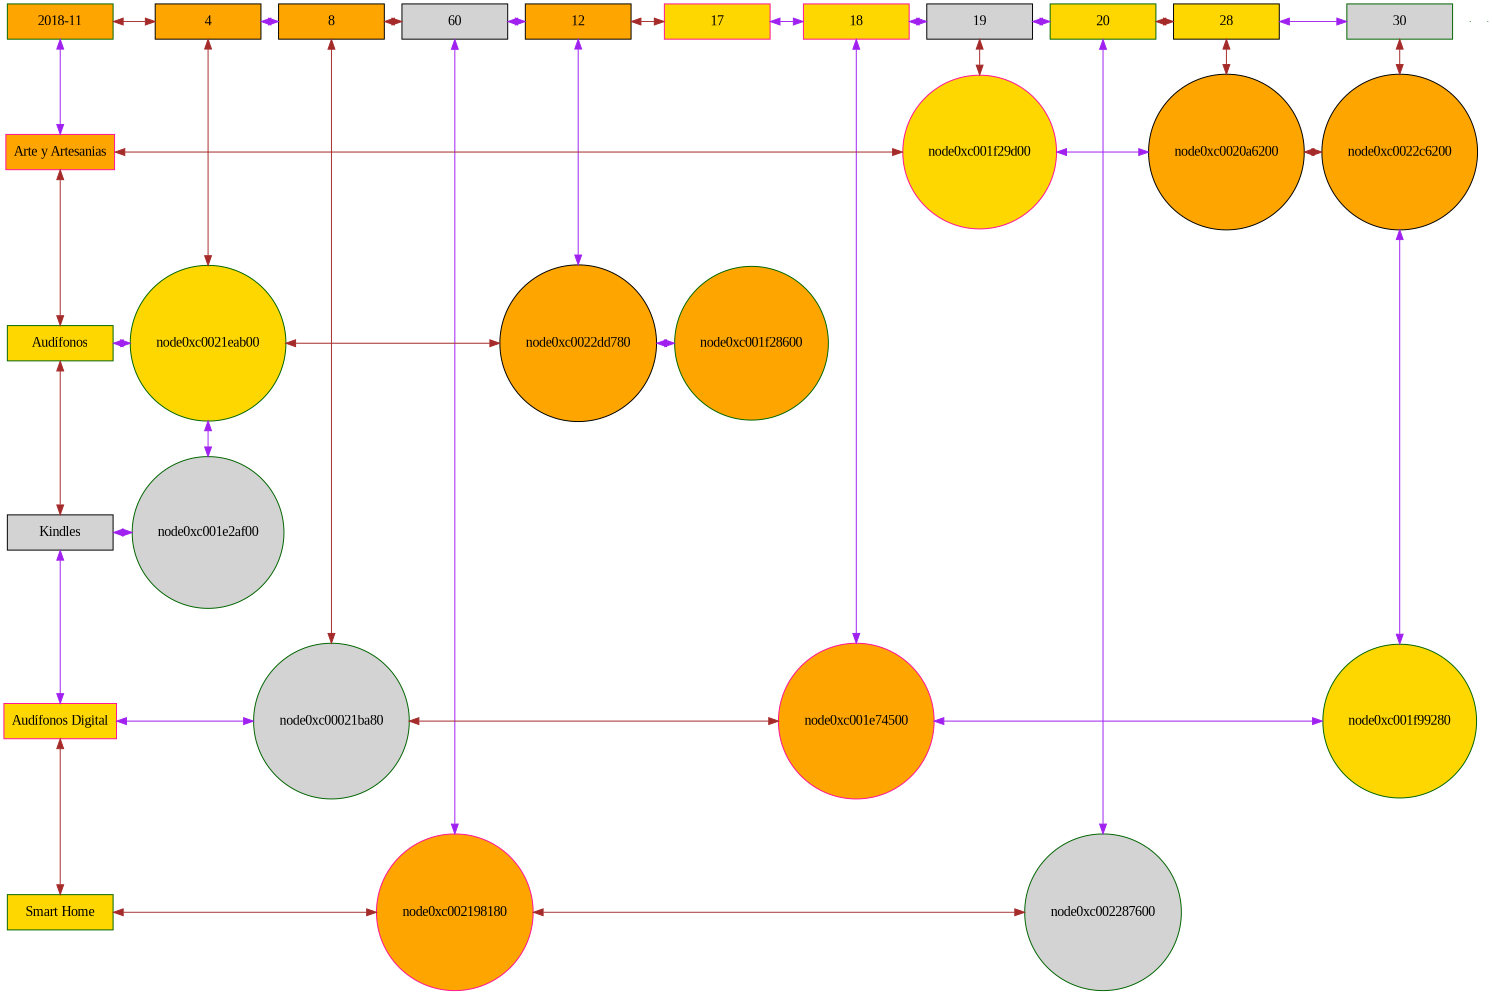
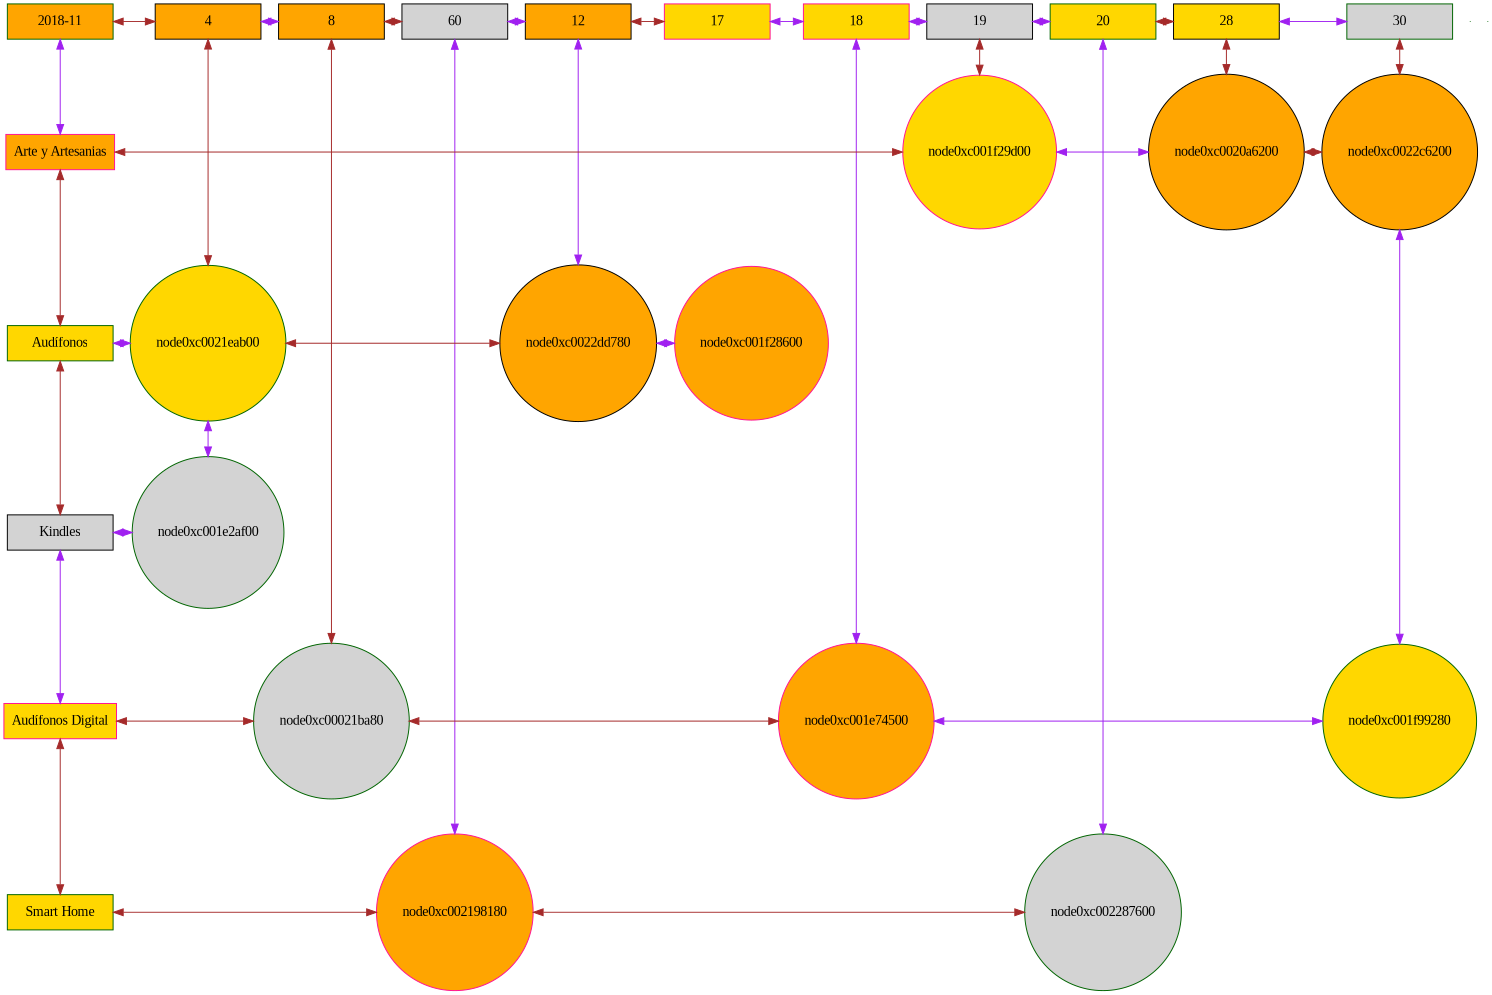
(752, 343) -> (752, 343)
(185, 721) -> (185, 721)
